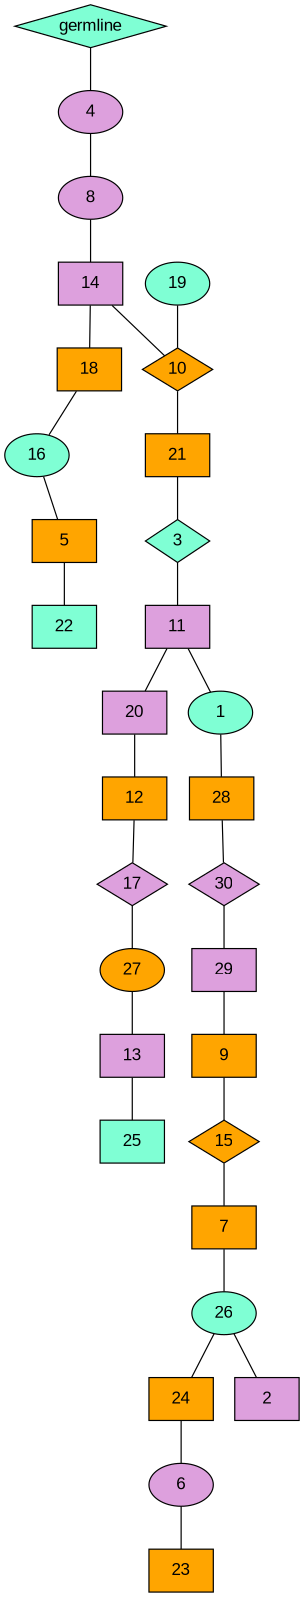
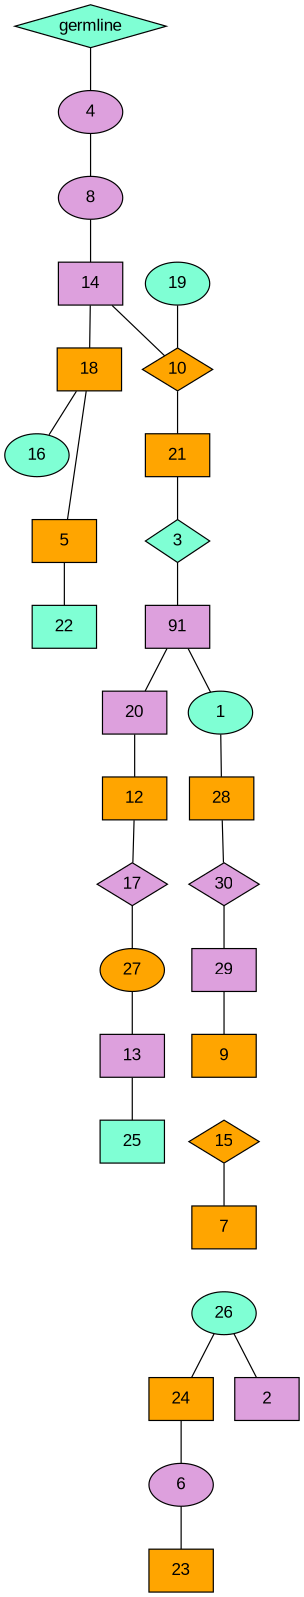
(51, 498) -> (77, 455)
(178, 627) -> (178, 627)
(224, 1099) -> none
(224, 1270) -> none
